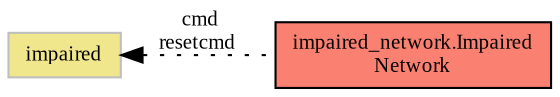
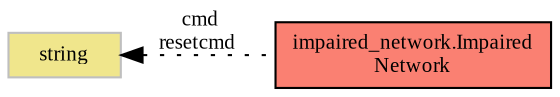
(65, 55) -> (65, 55)
